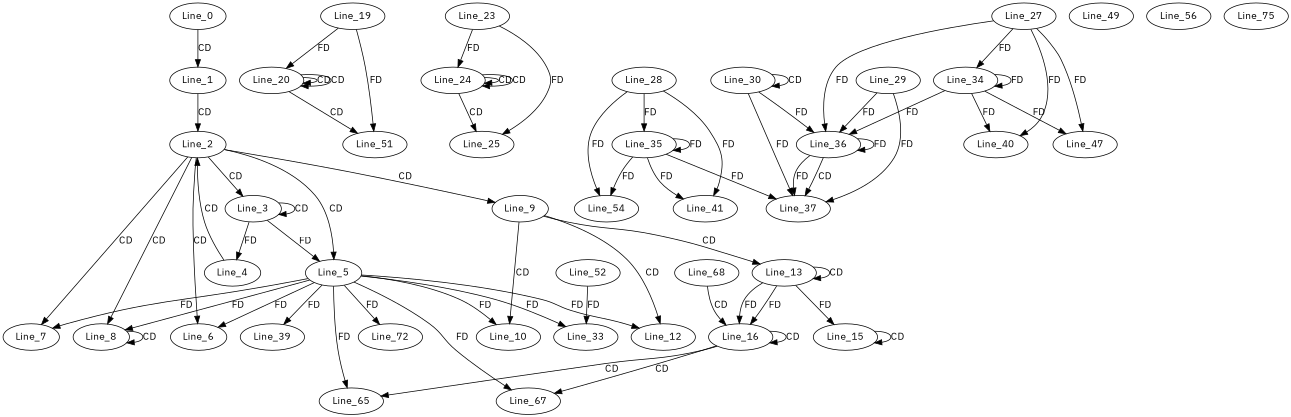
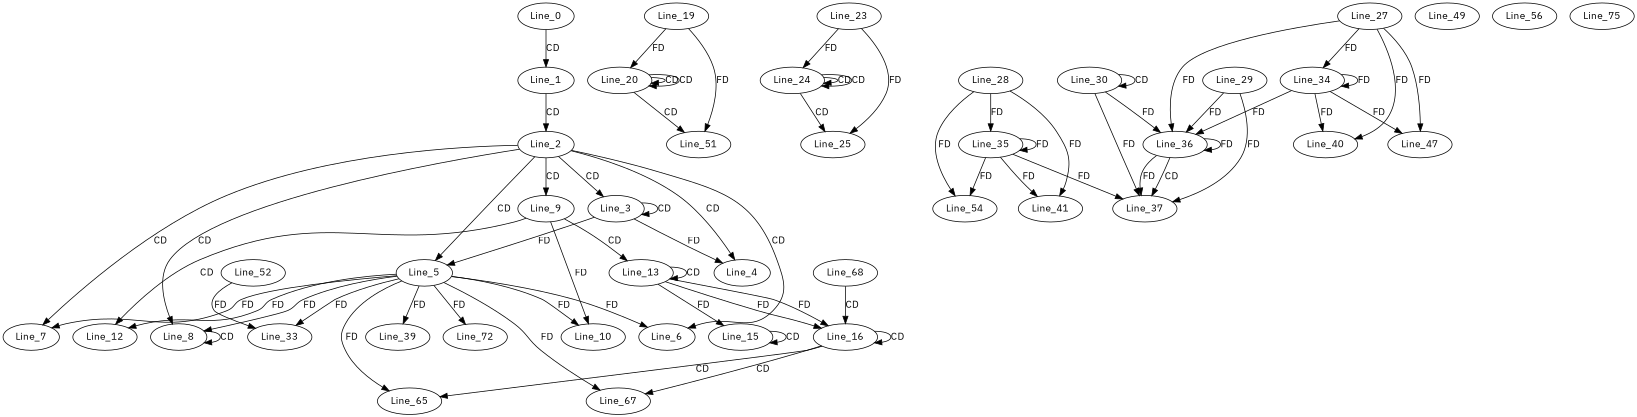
(203, 215) -> (662, 185)
(523, 273) -> (581, 273)
